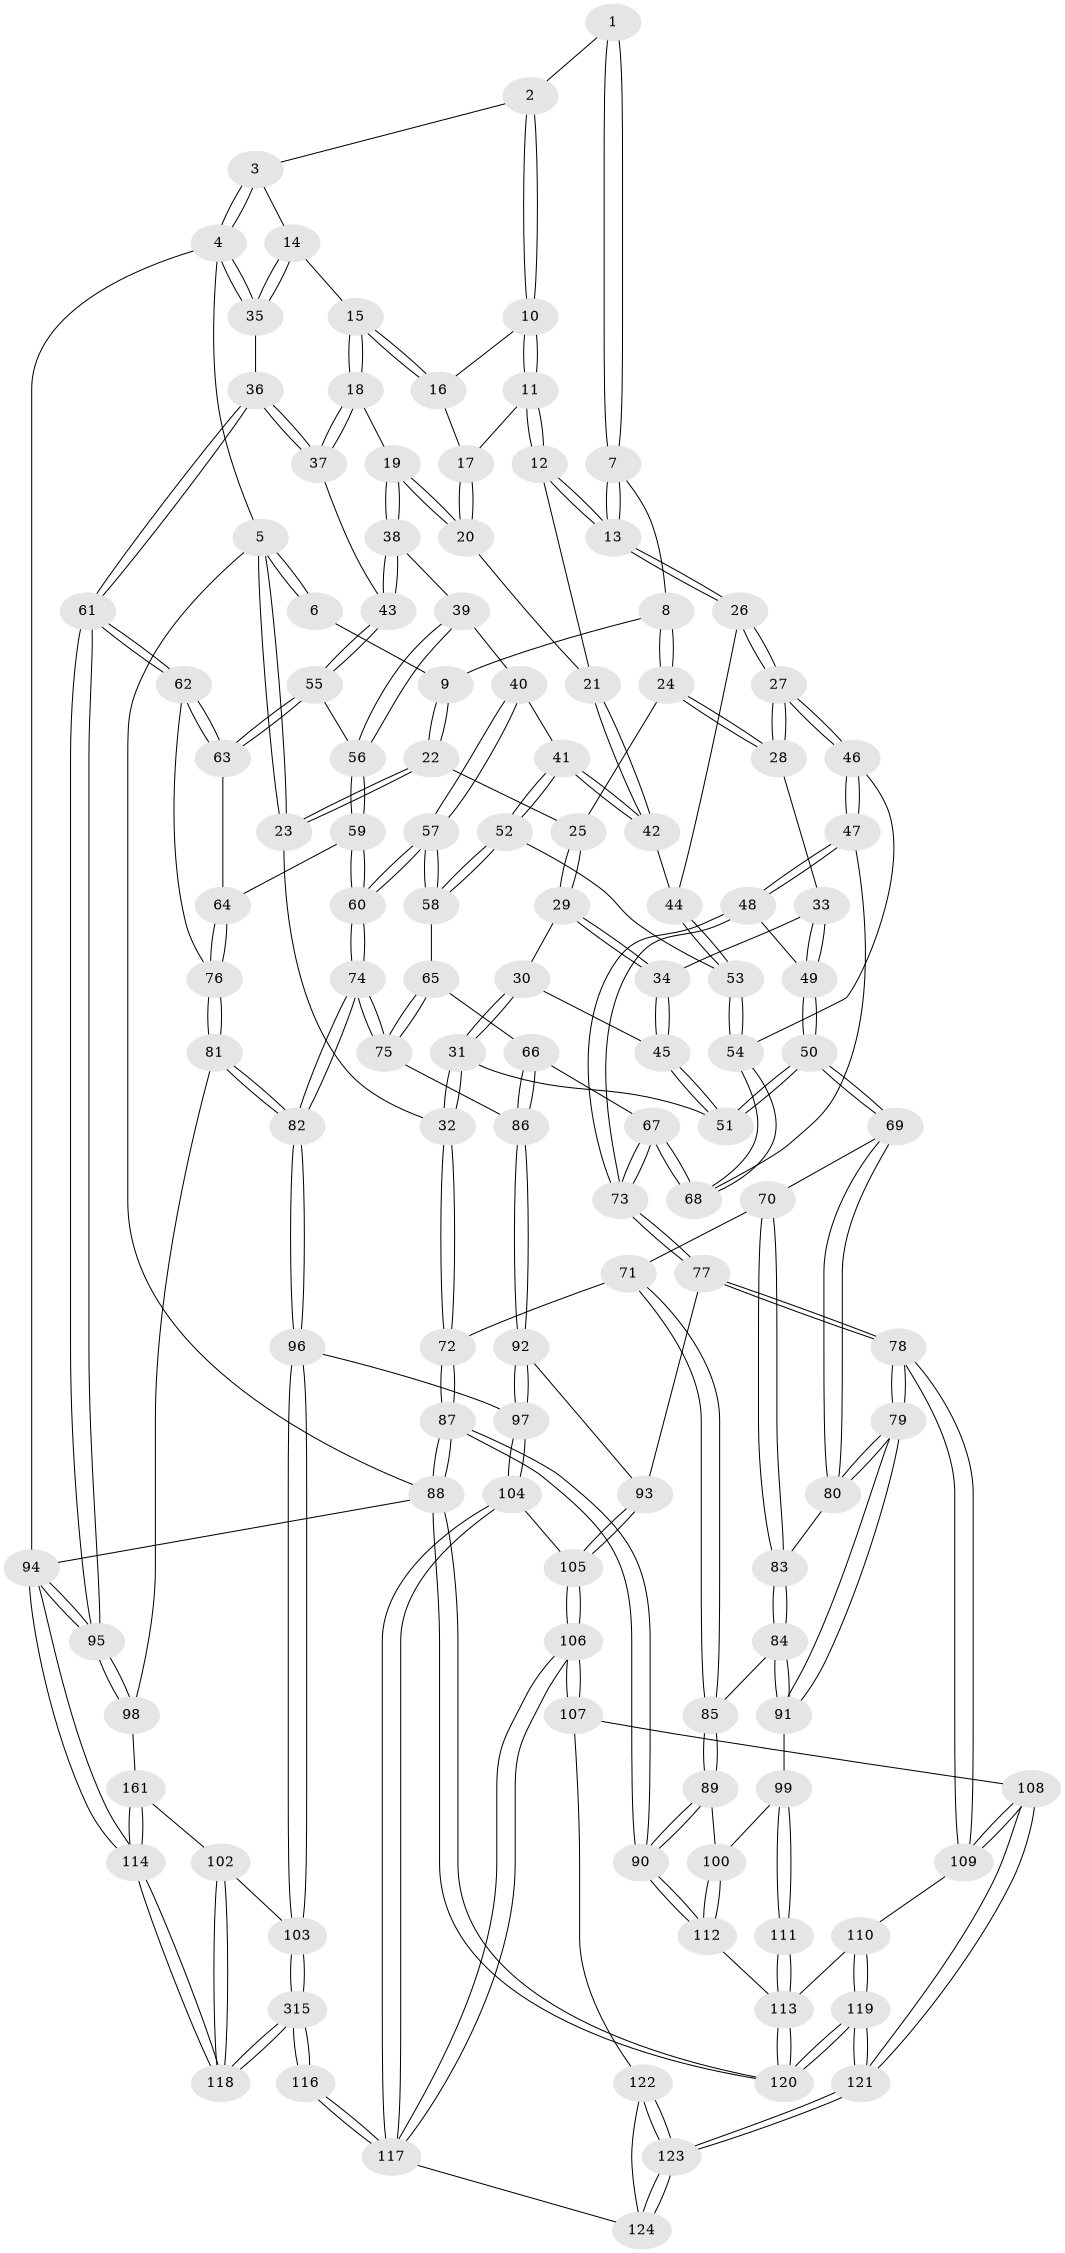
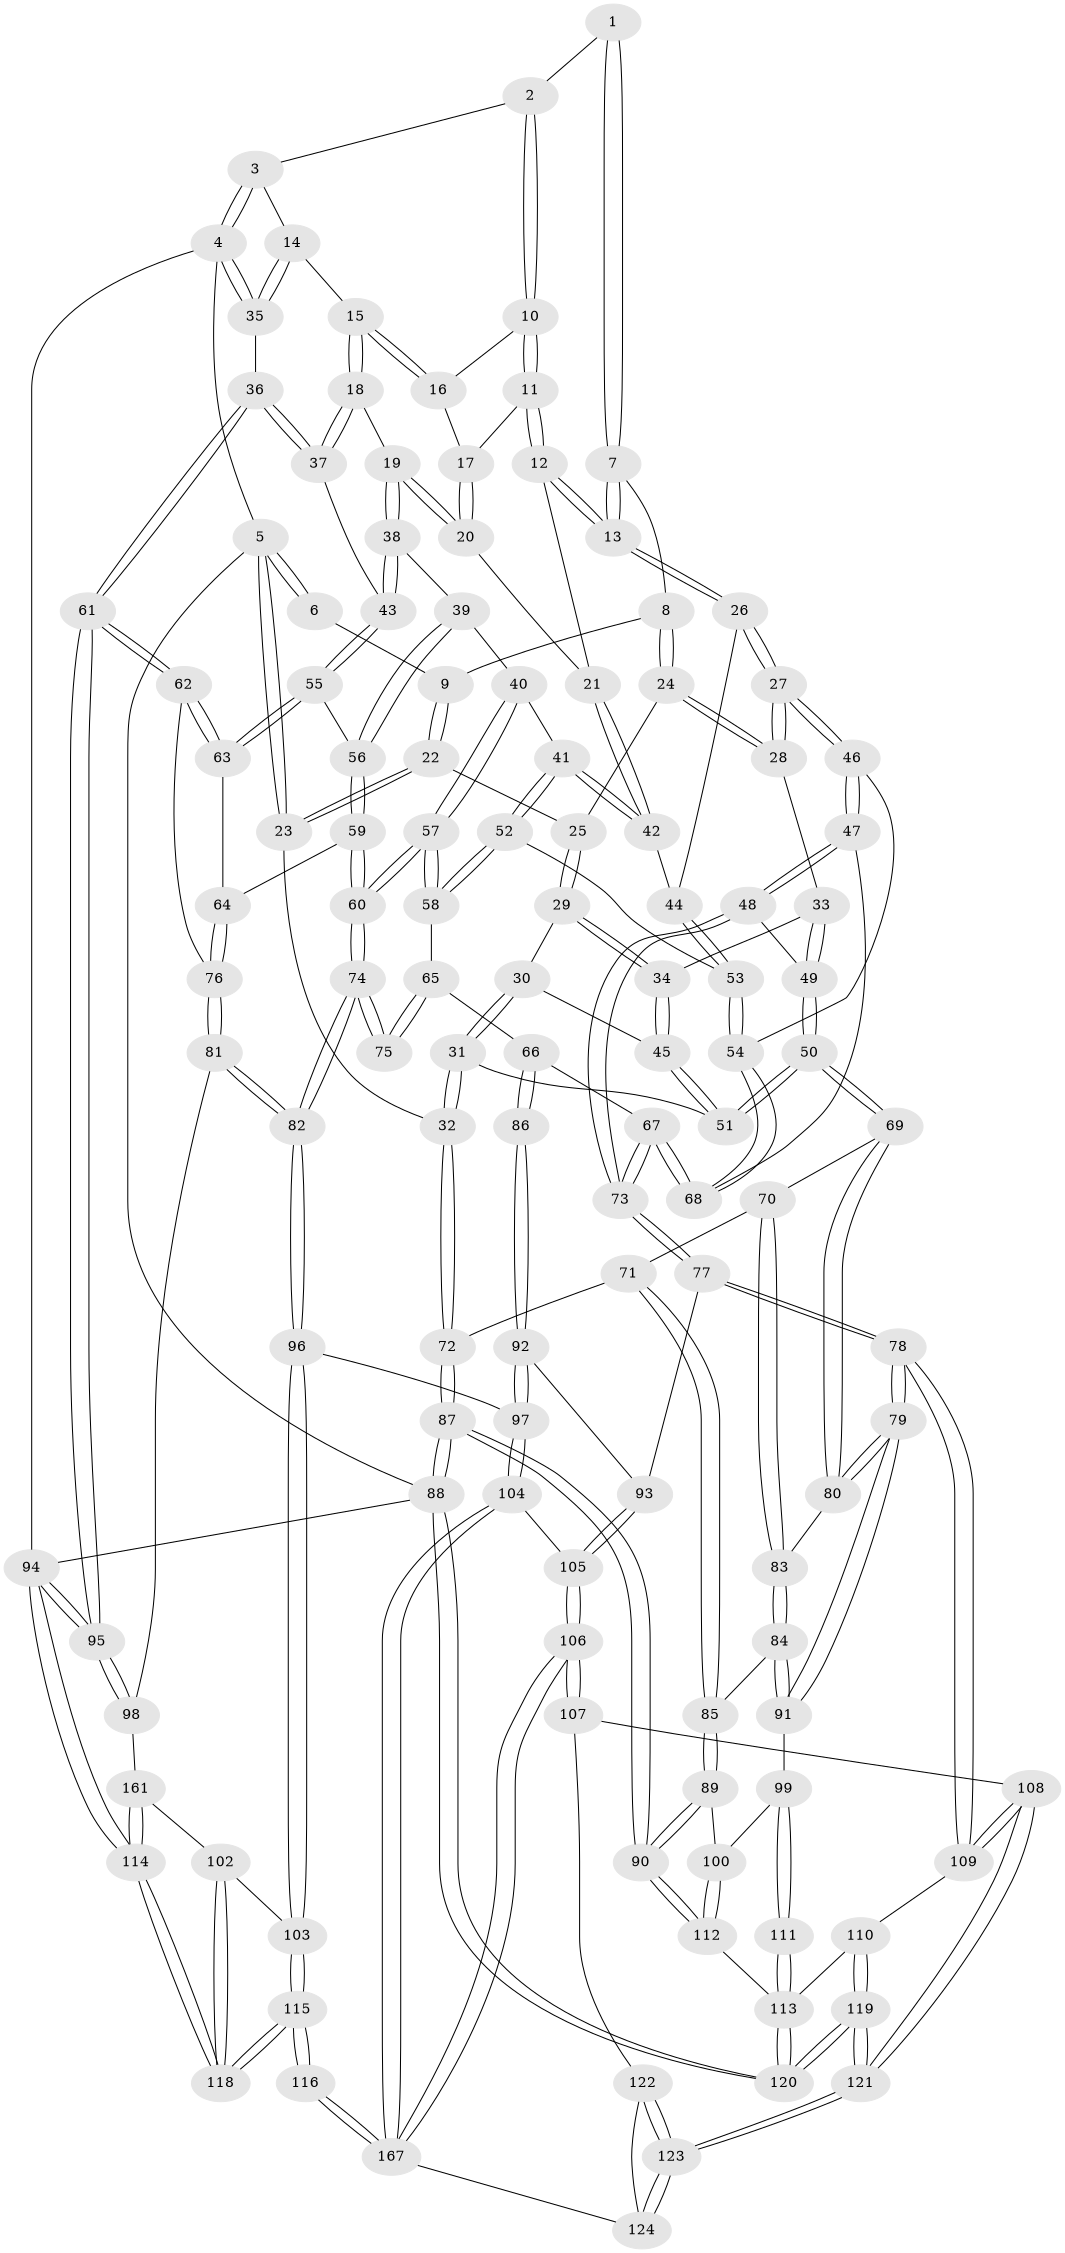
(453, 1090) -> none
(297, 2010) -> (297, 2010)
(392, 2157) -> (392, 2157)
